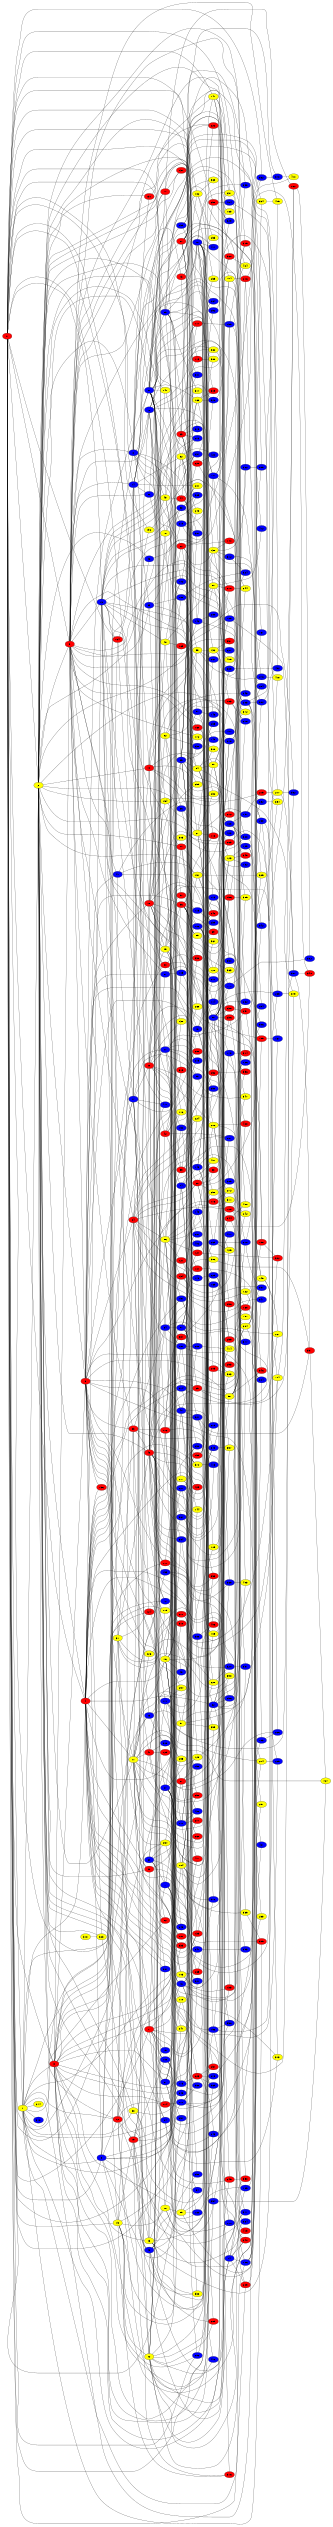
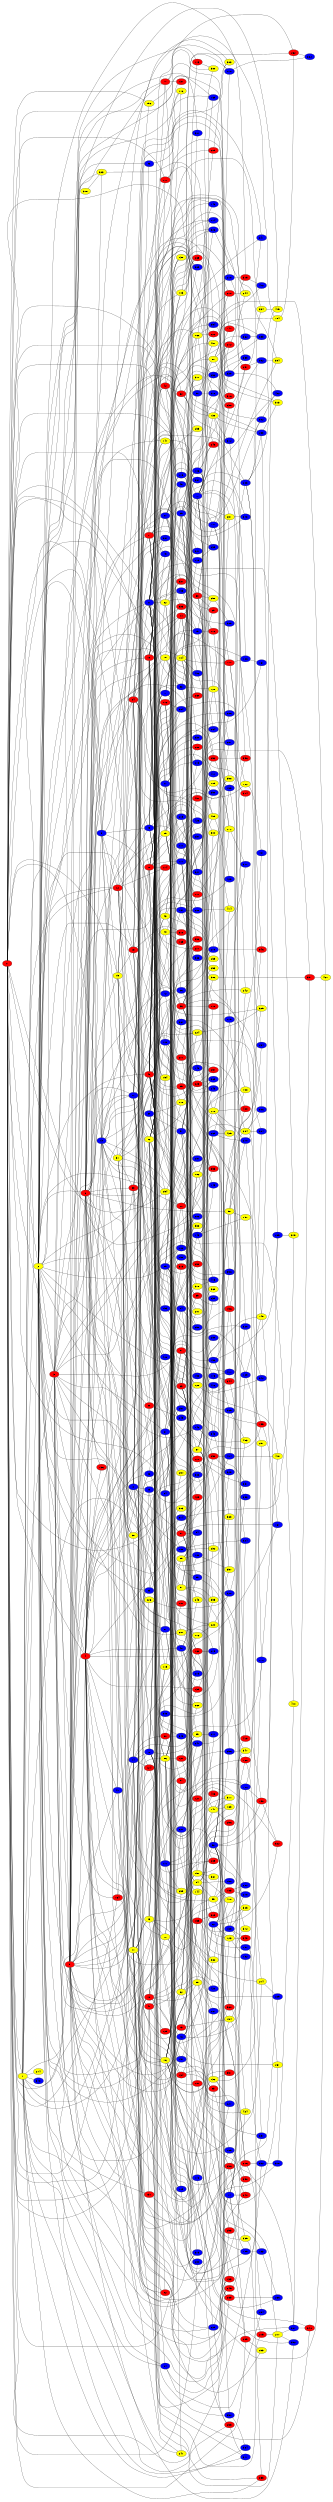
(189, 835) -> (167, 1298)
(207, 1030) -> (232, 1025)
